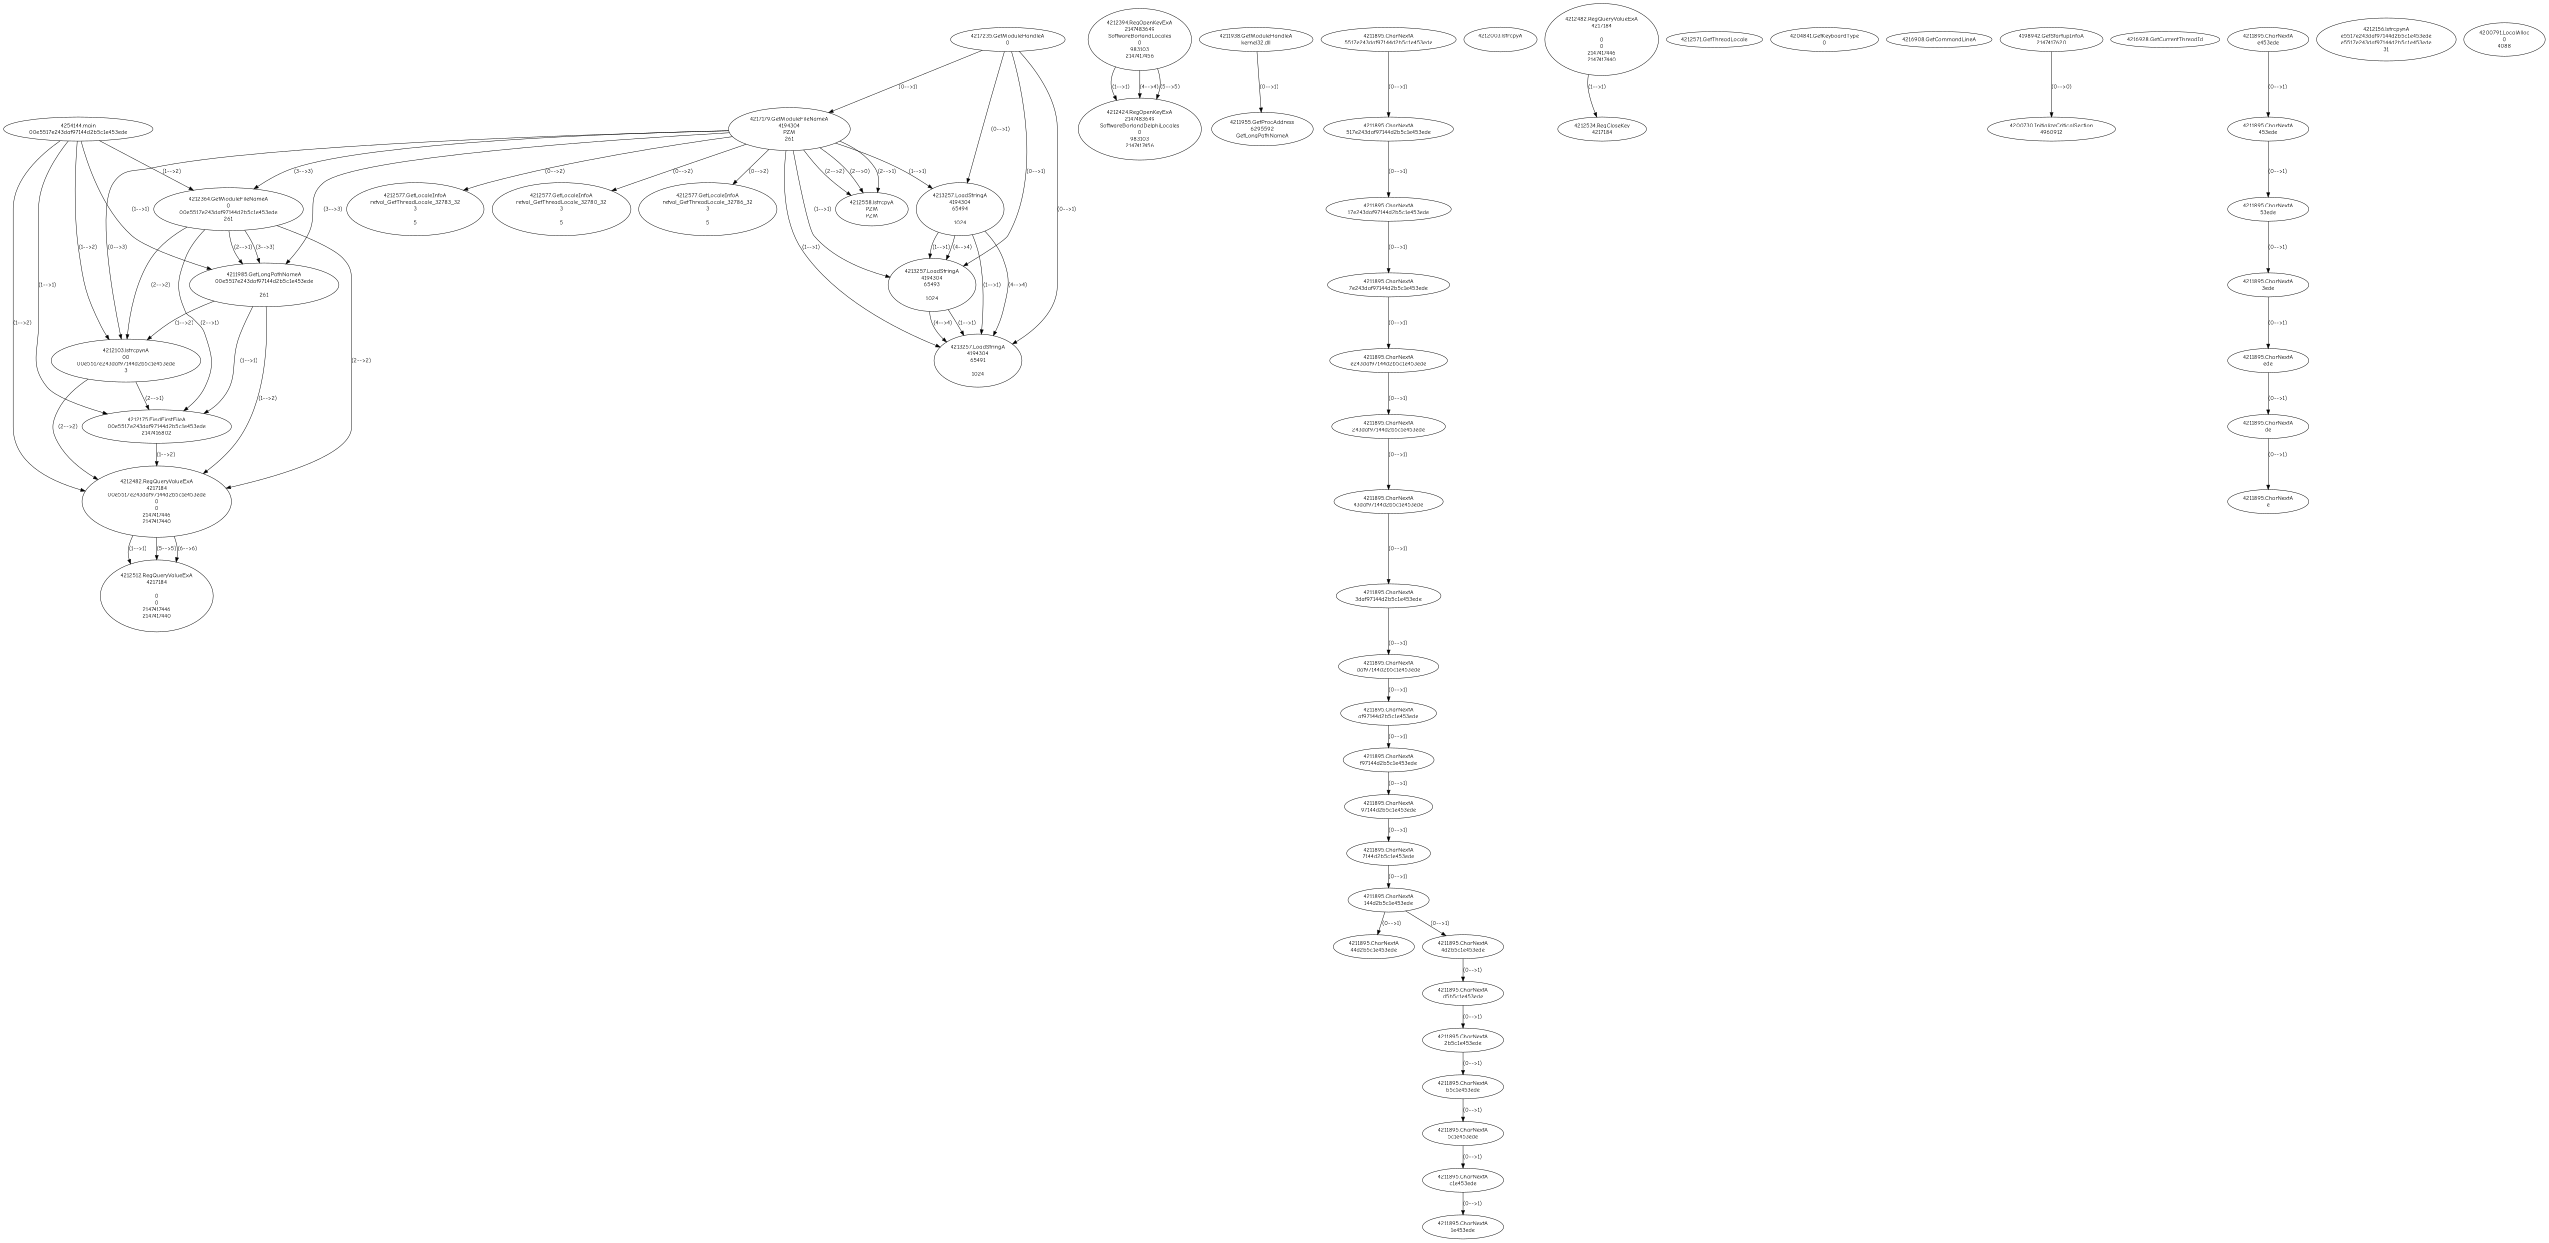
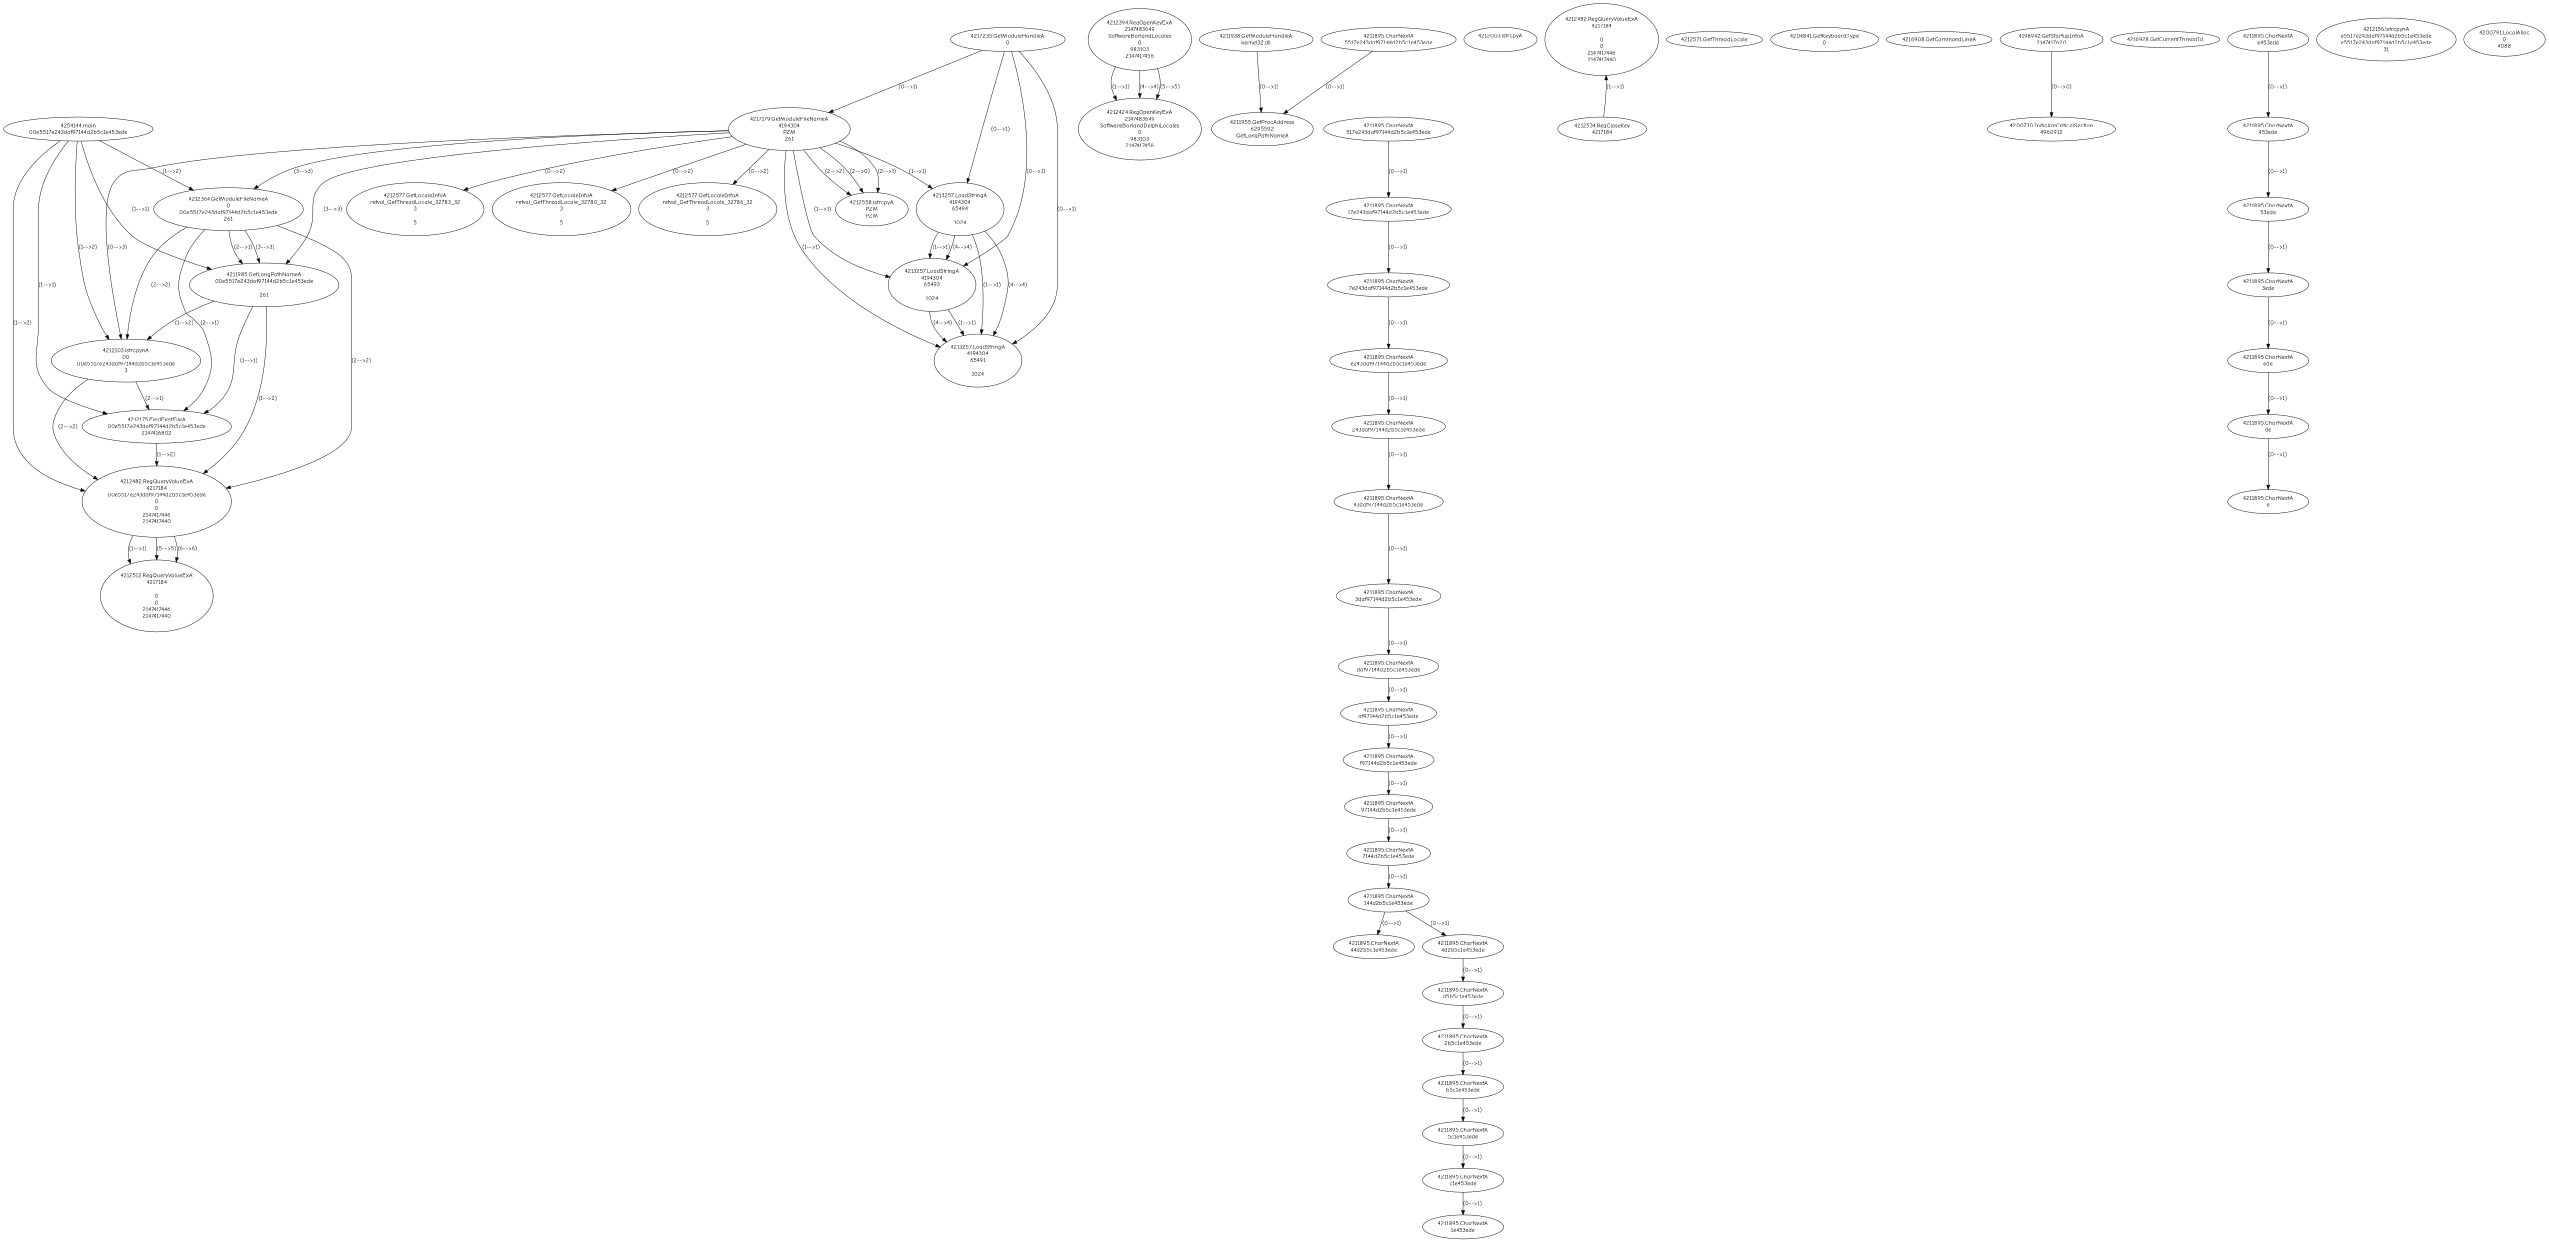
(1389, 82) -> (1330, 81)
(1589, 94) -> (1606, 99)
